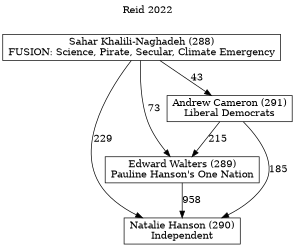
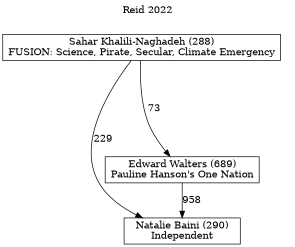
(230, 109) -> none
(182, 170) -> (182, 170)
(182, 231) -> (182, 231)
